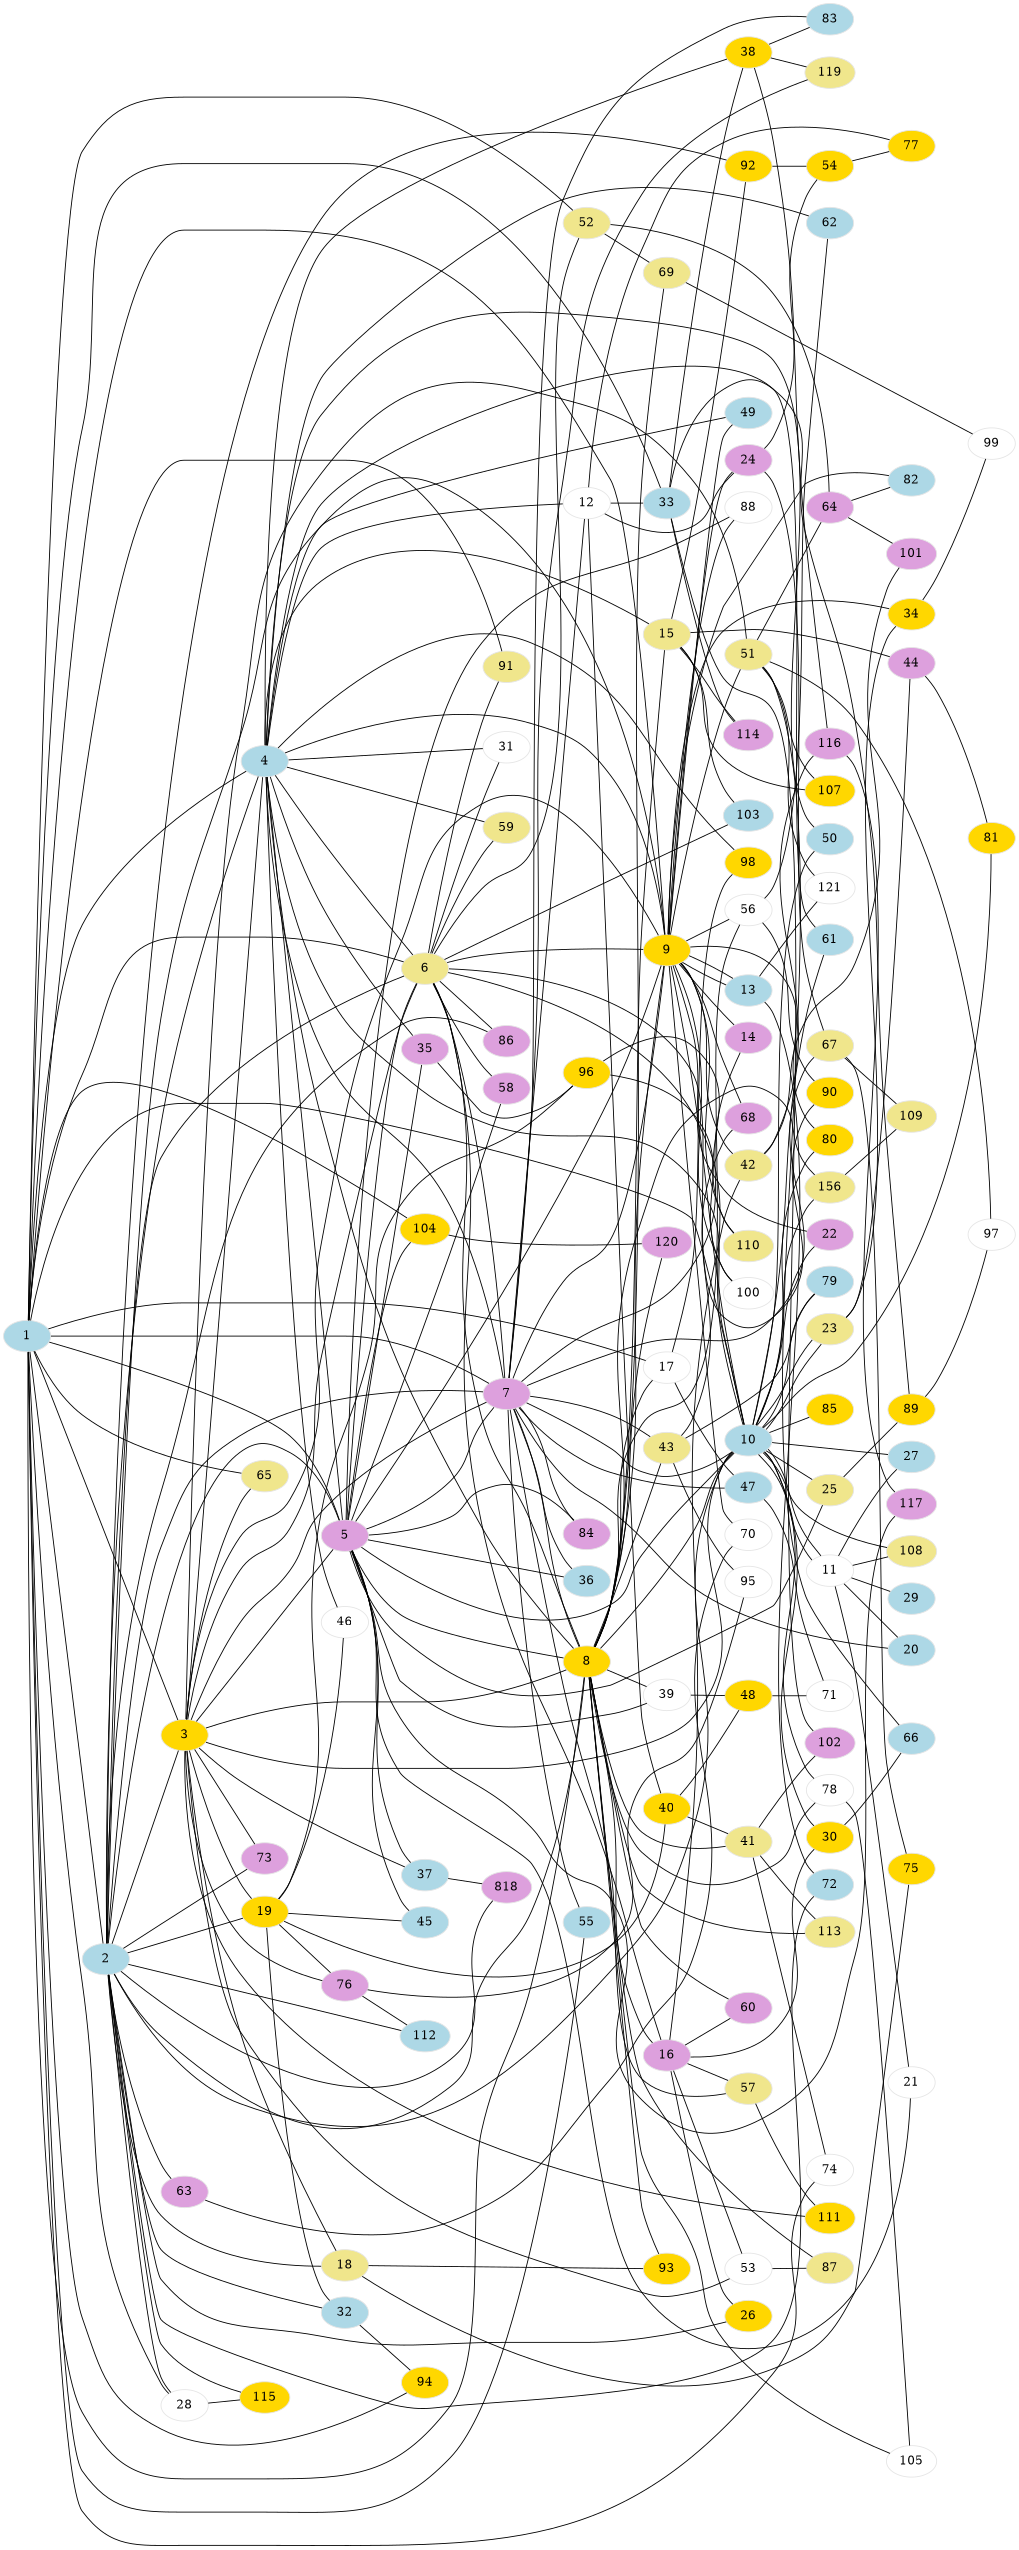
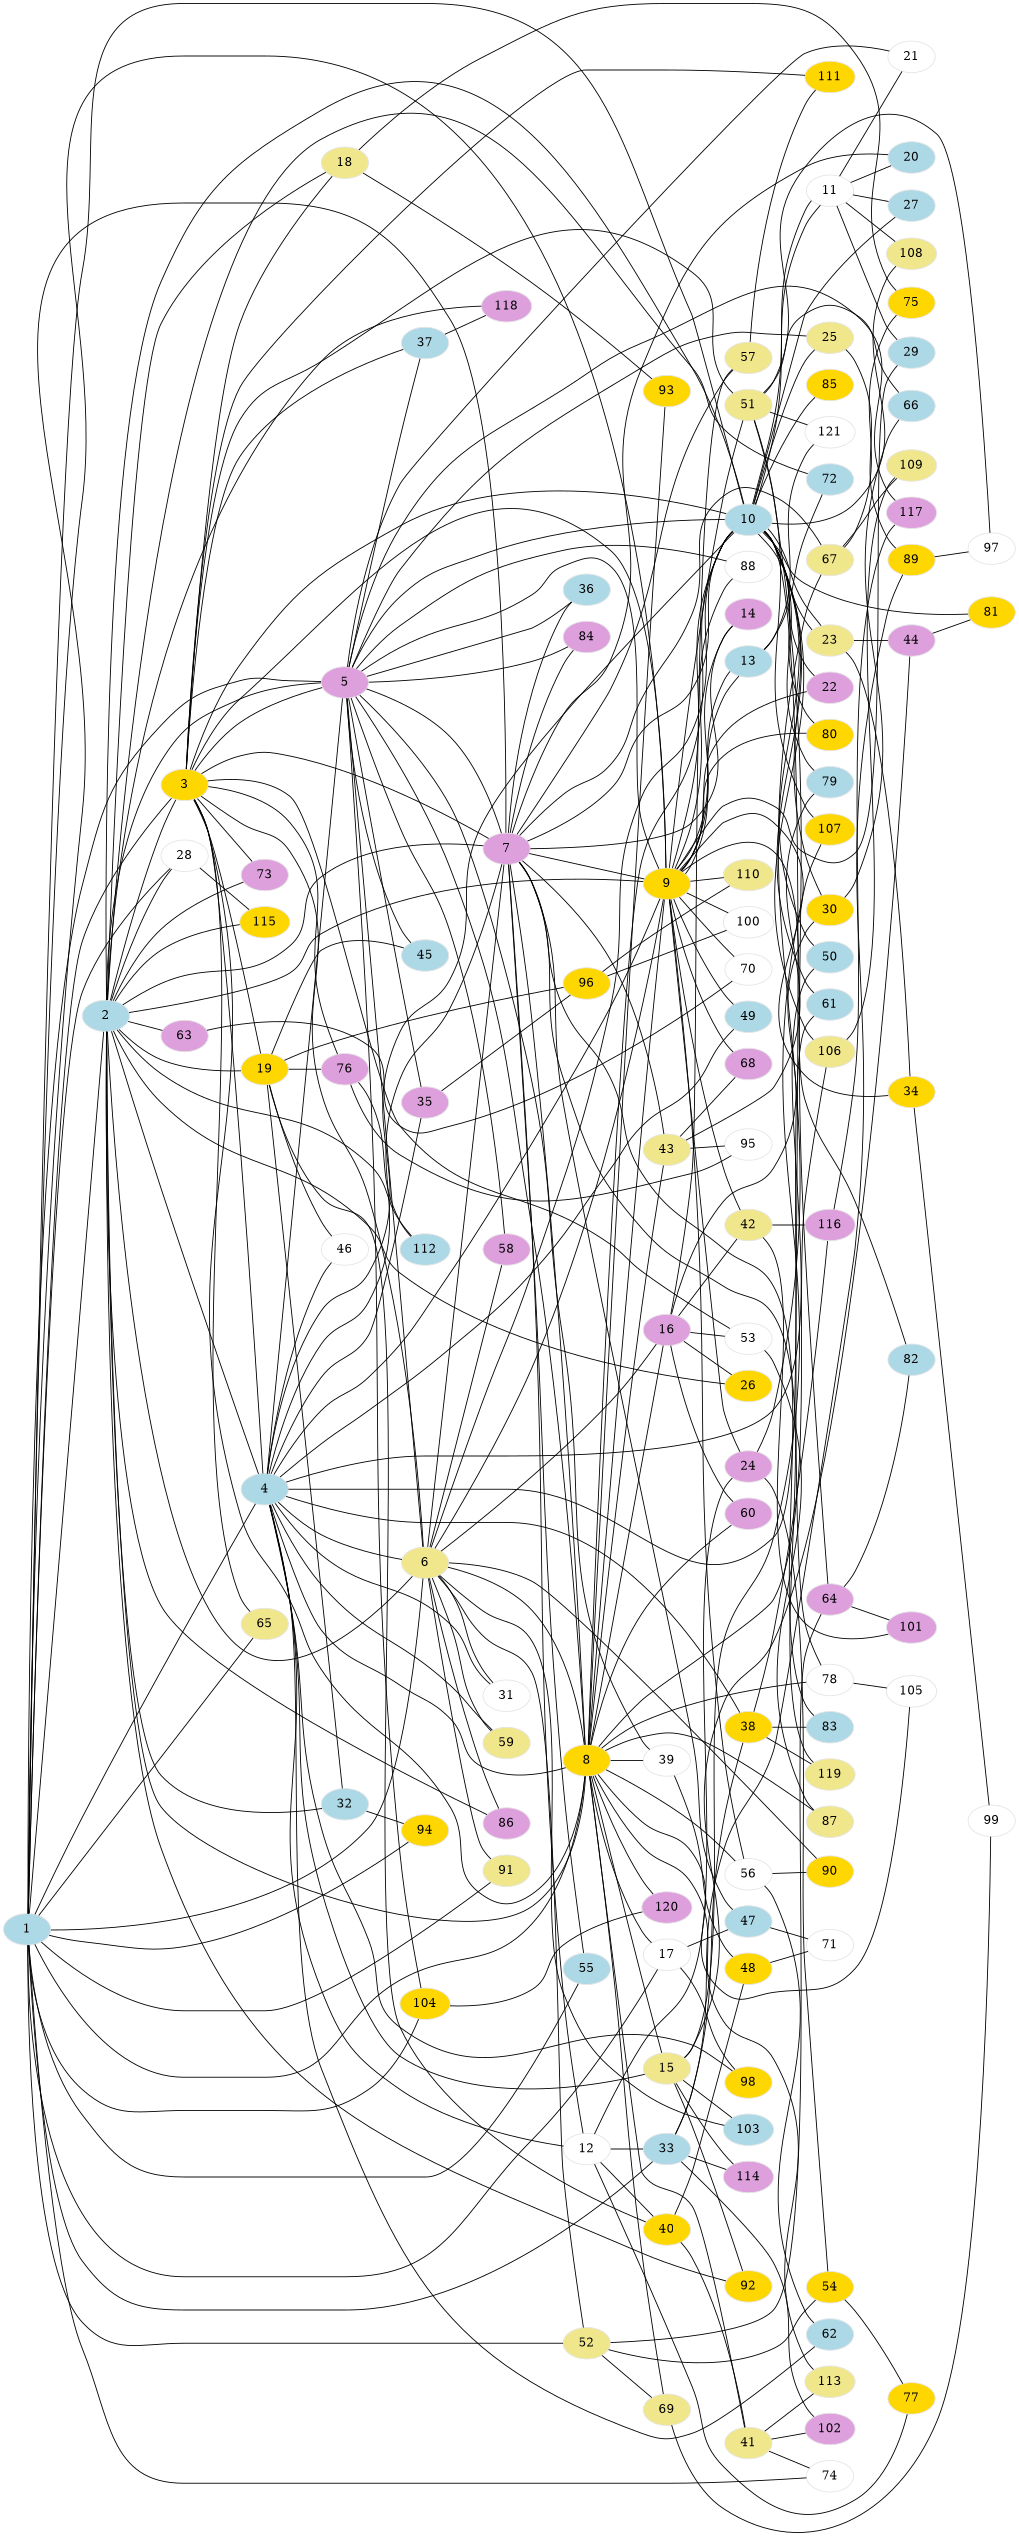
(789, 166) -> (724, 2361)
none -> (867, 823)
(830, 1187) -> (830, 1052)
(507, 1887) -> (507, 306)
